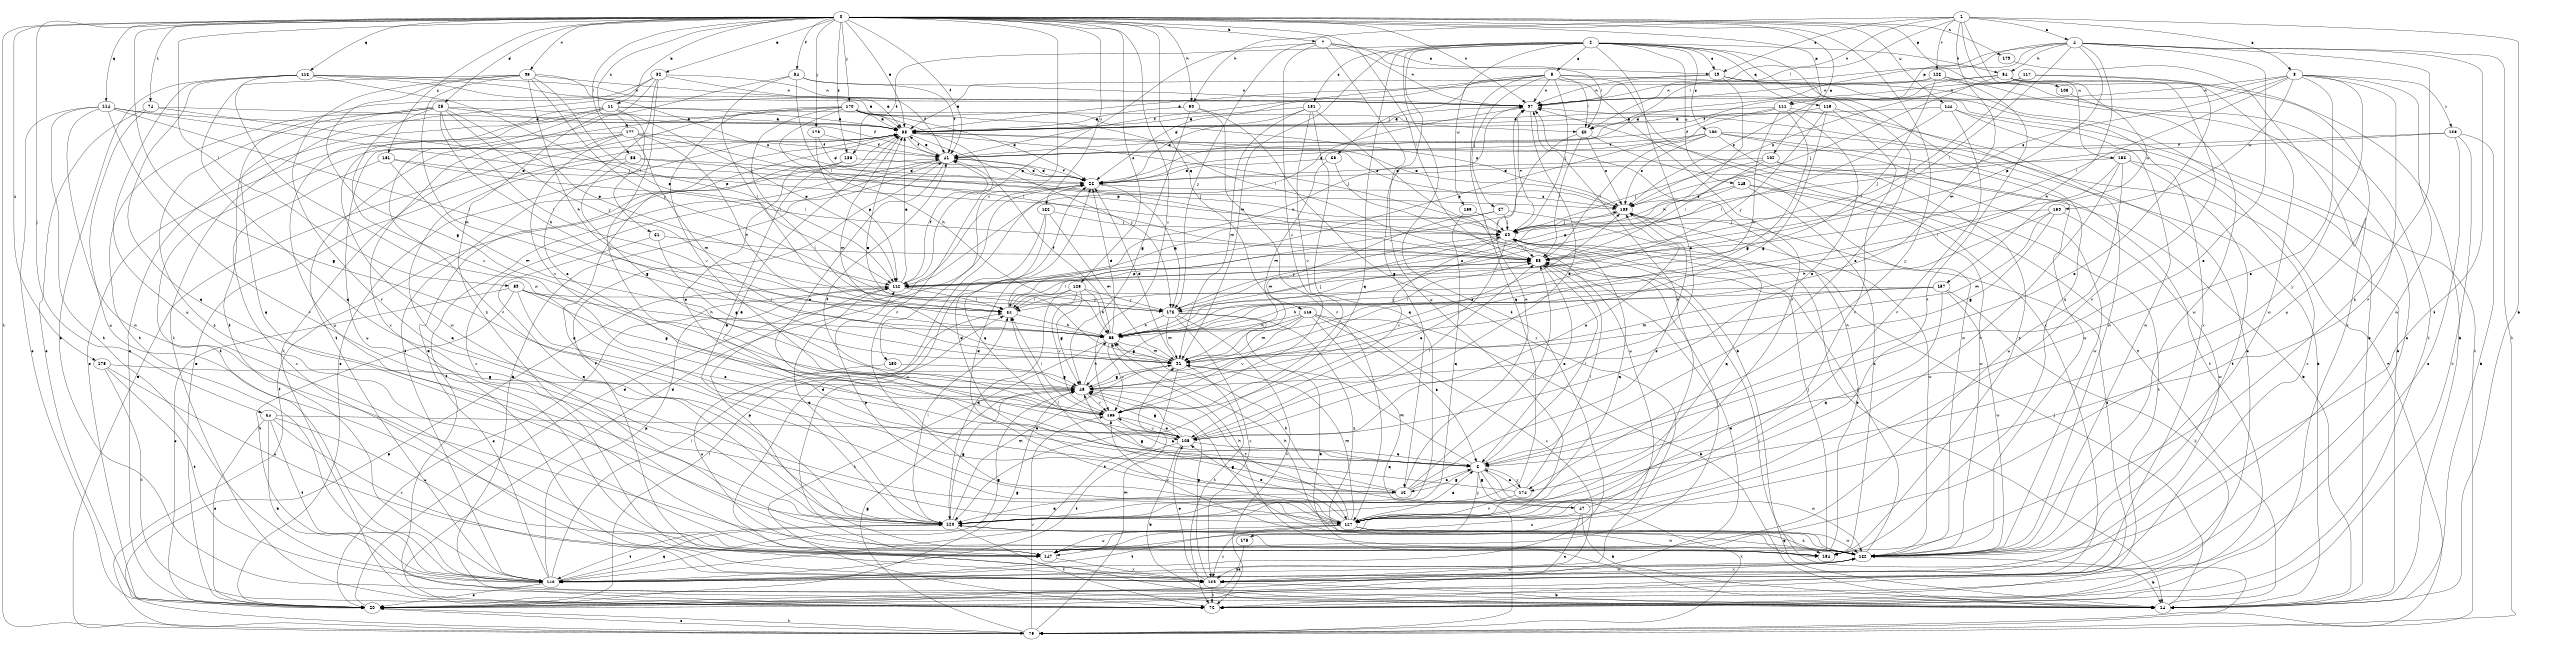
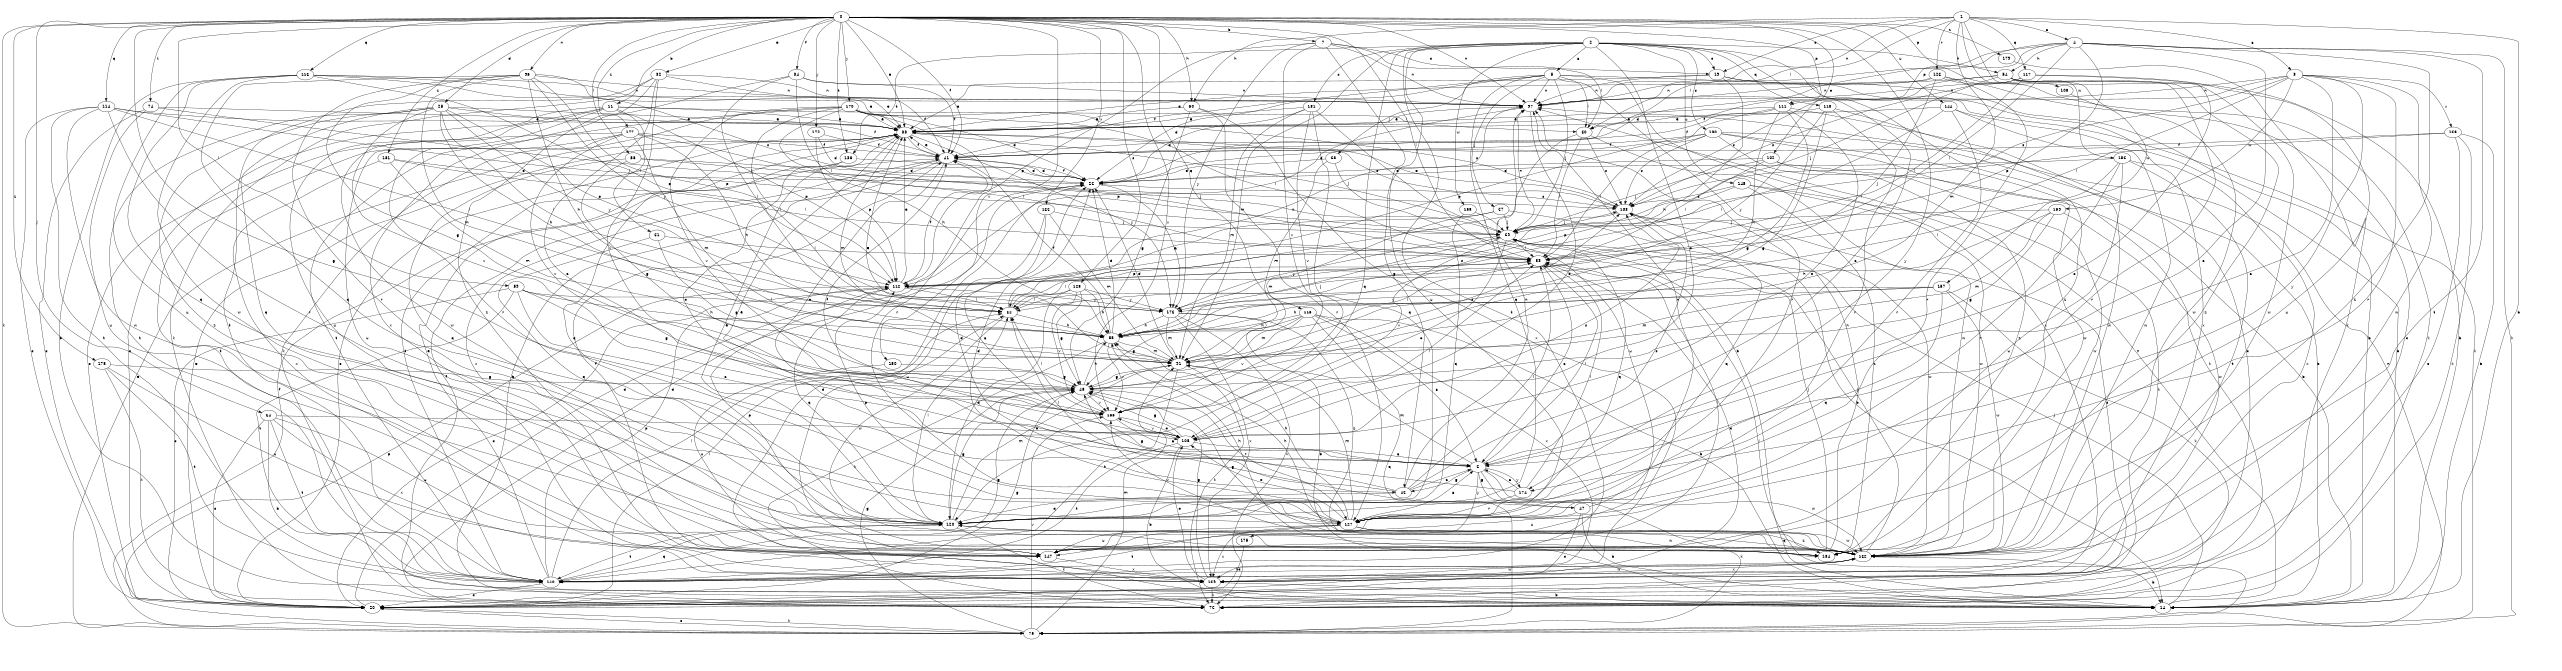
none -> (2003, 35)
(816, 132) -> (816, 132)
(1680, 276) -> none
none -> (2206, 305)
(732, 389) -> (950, 535)
none -> (1177, 535)
